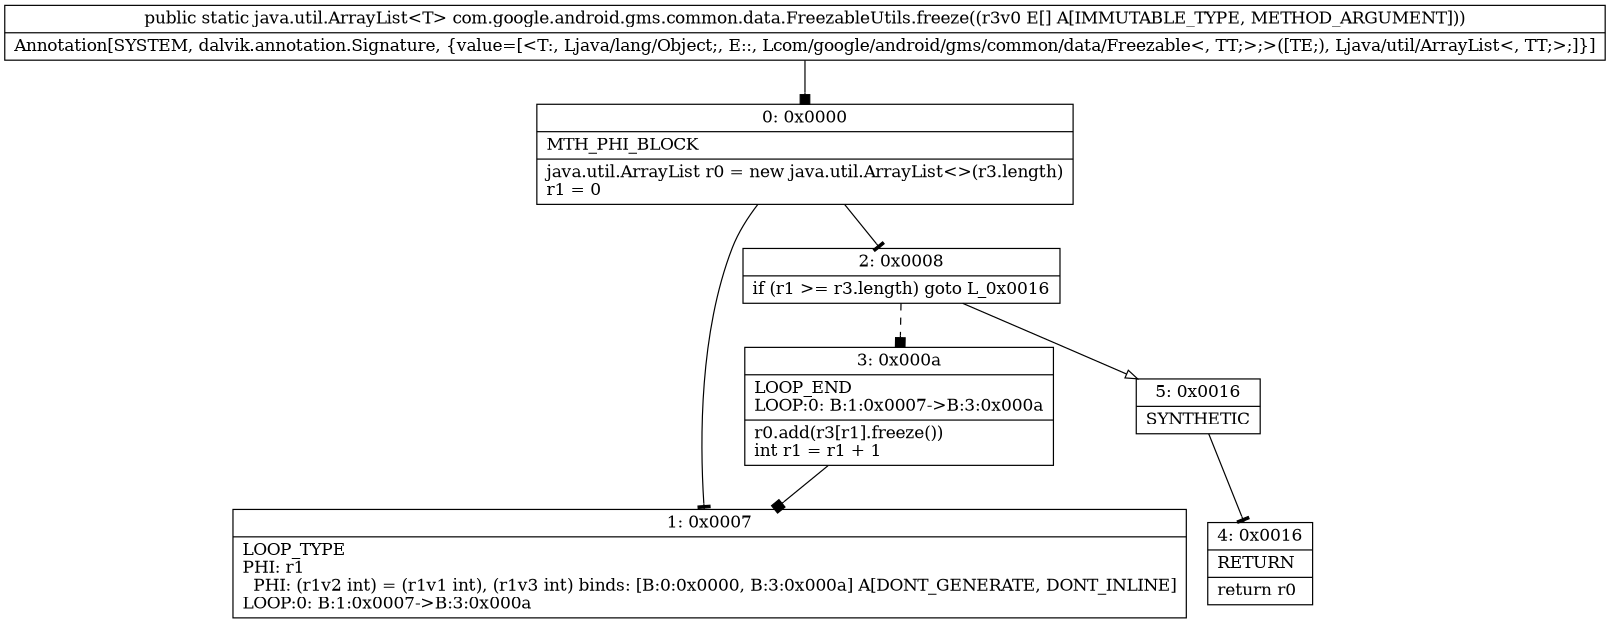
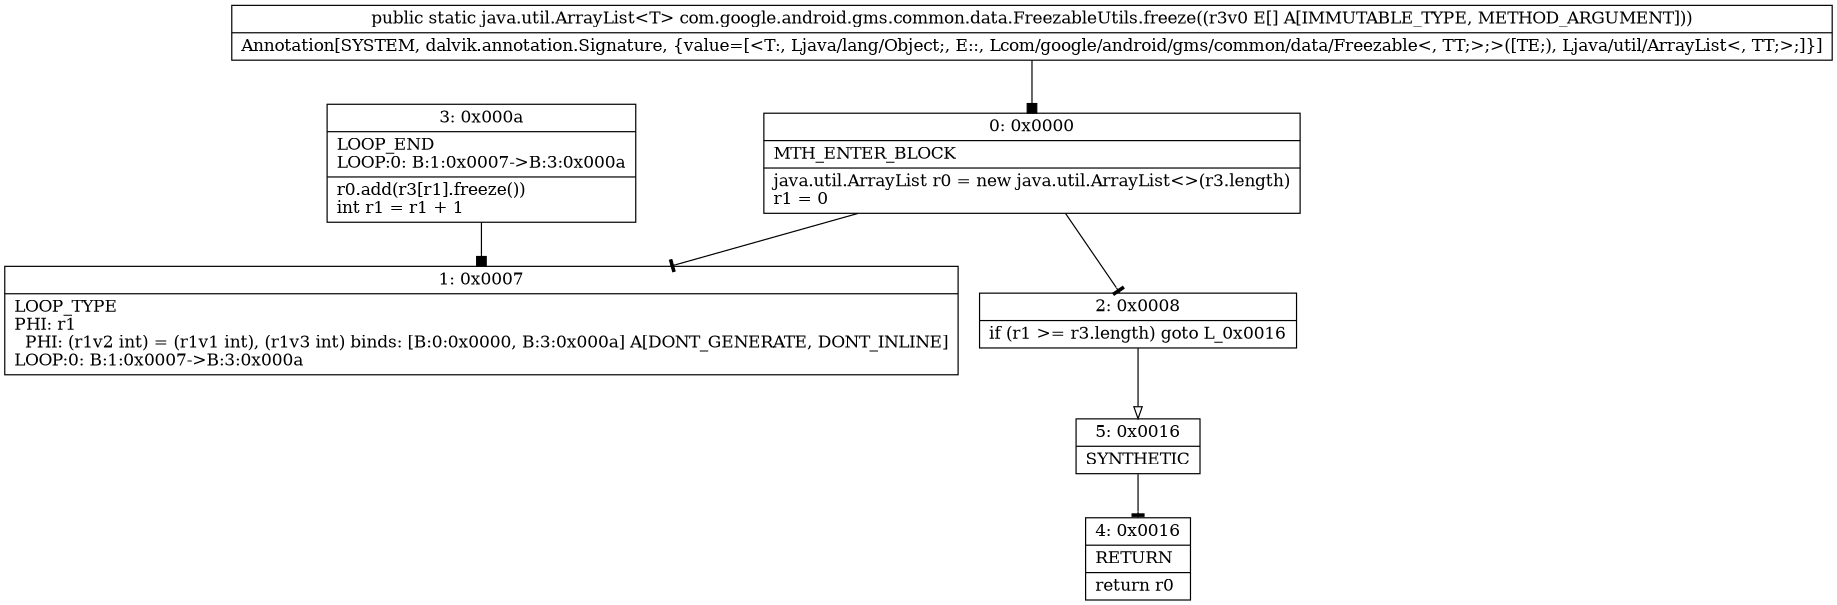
(623, 145) -> (865, 154)
(901, 319) -> none
